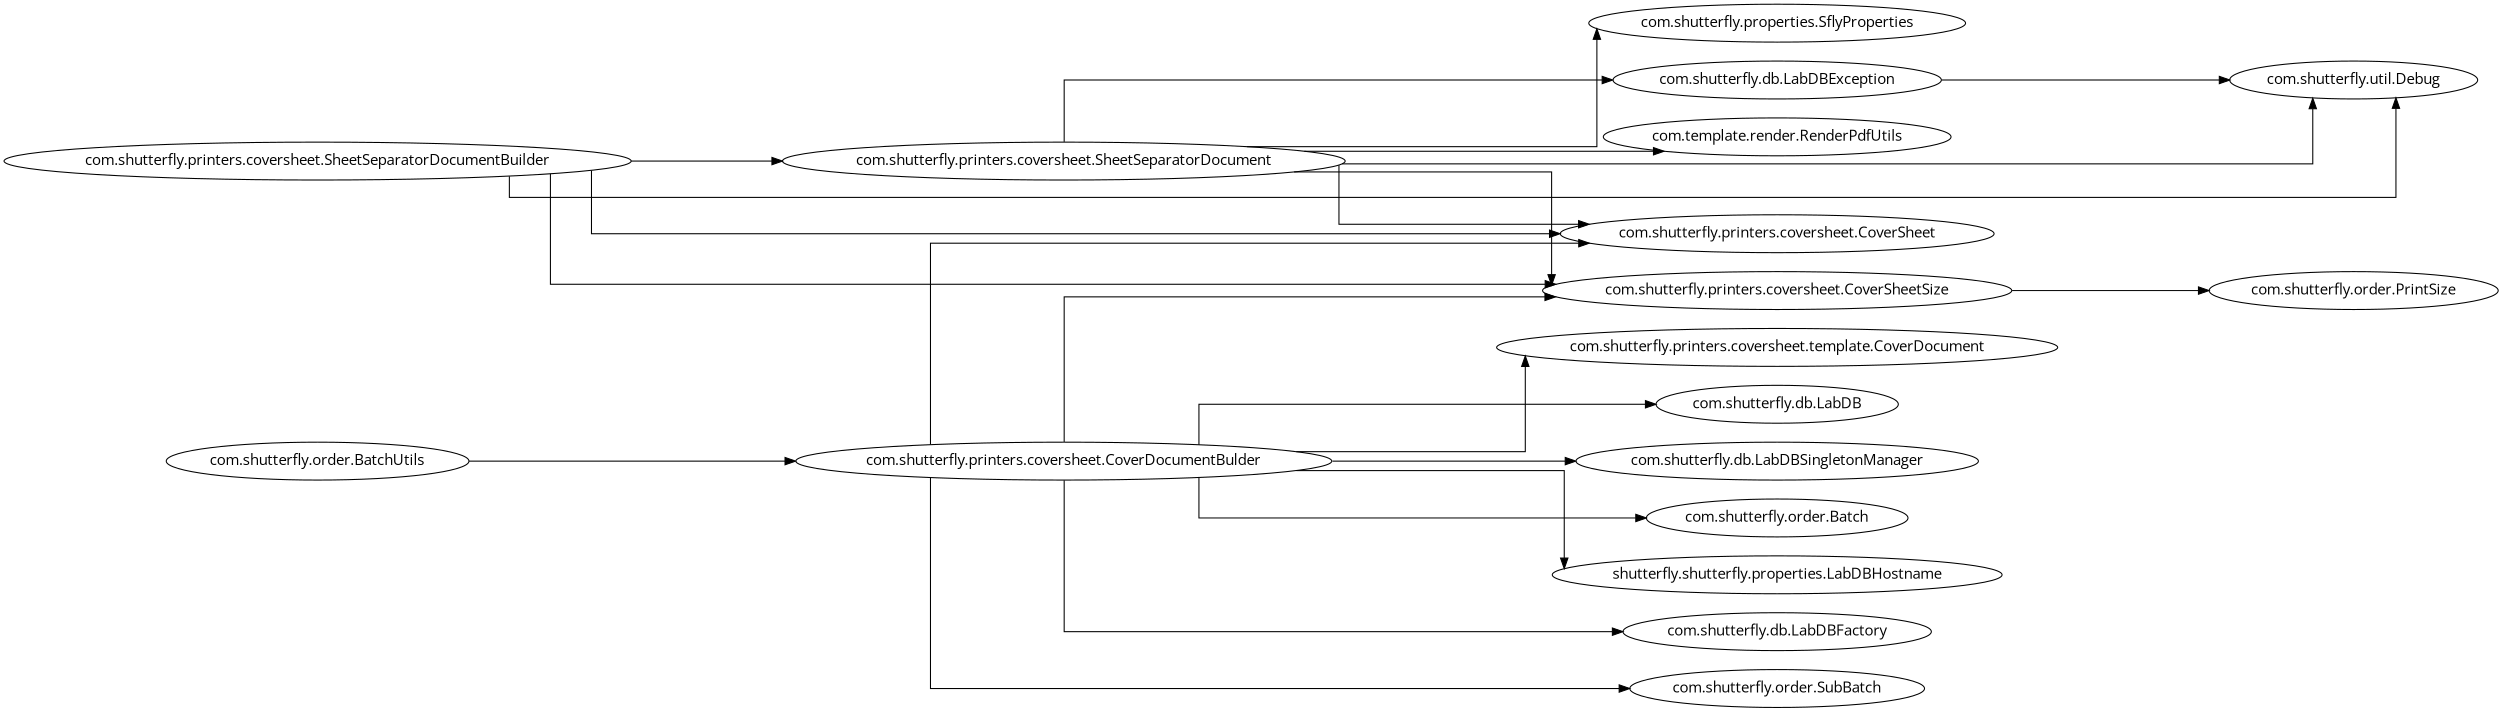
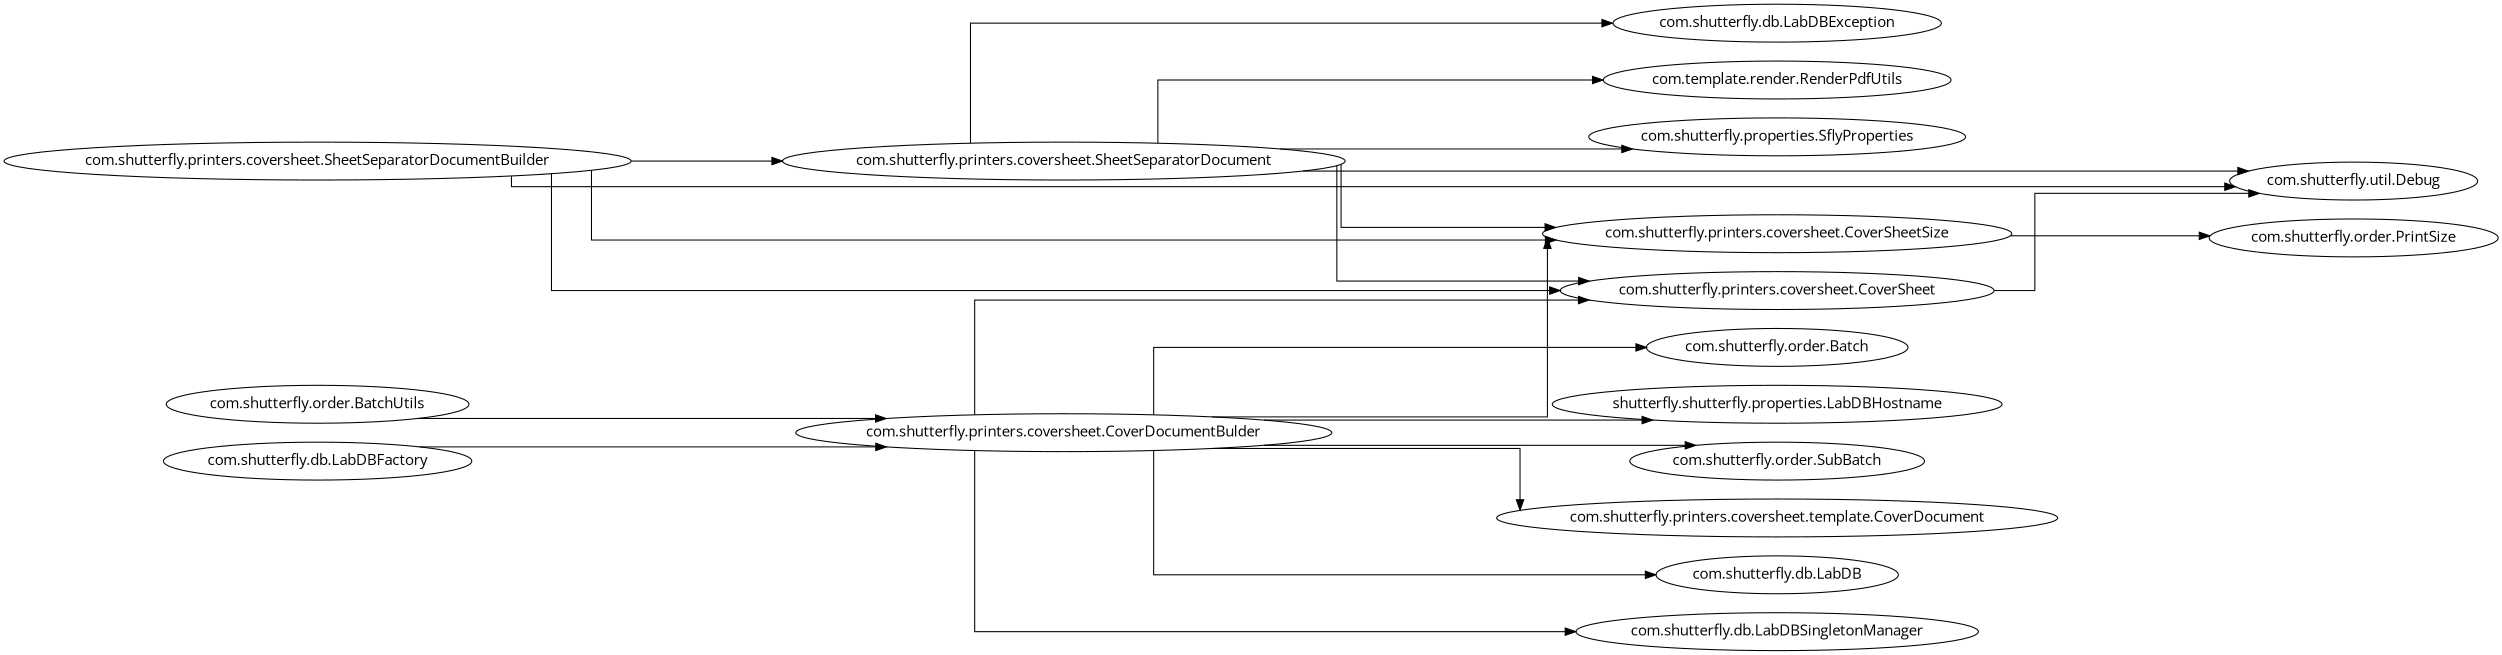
(2080, 80) -> (2073, 193)
(1263, 632) -> (648, 447)
